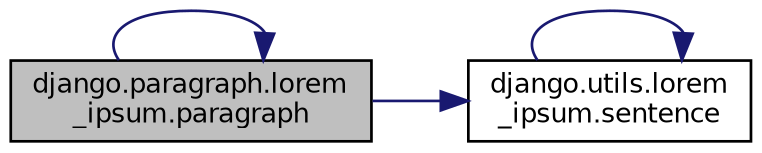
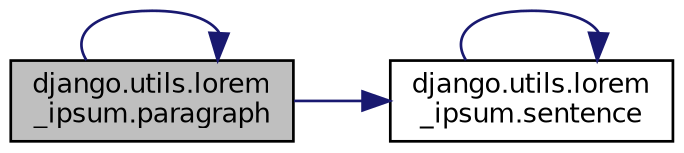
(191, 101) -> (152, 101)
